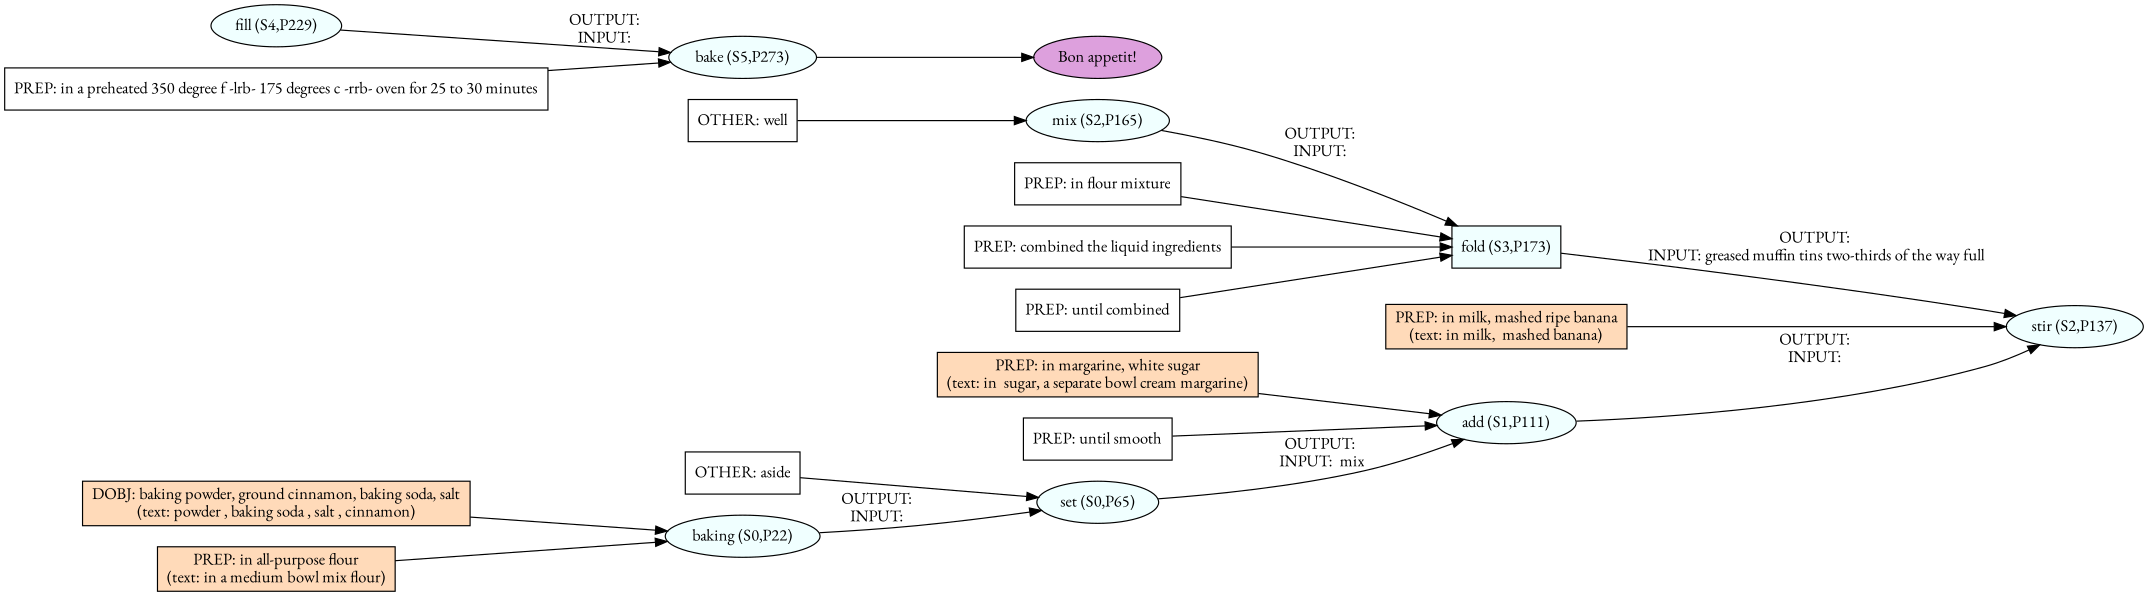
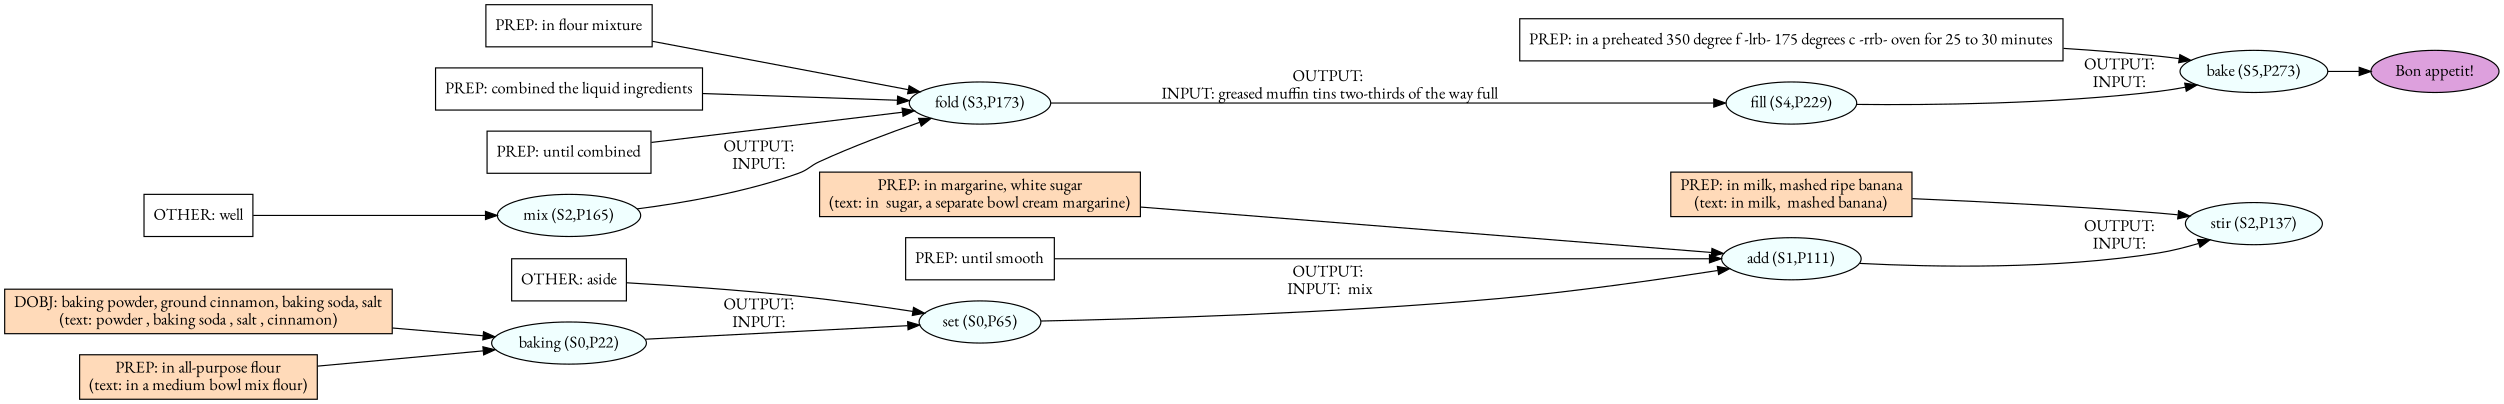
(1506, 247) -> (980, 103)
(1783, 281) -> (1382, 103)
